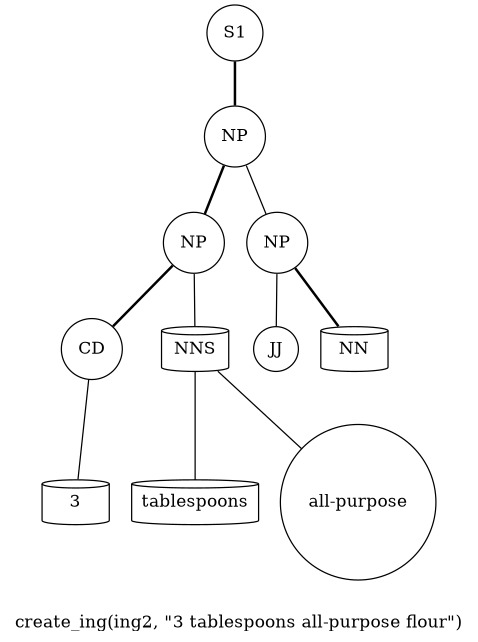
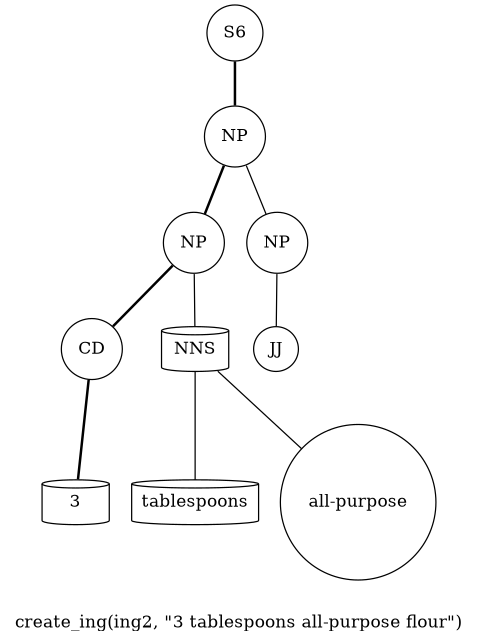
(235, 33) -> (235, 33)
(354, 349) -> none
(83, 430) -> (83, 430)
